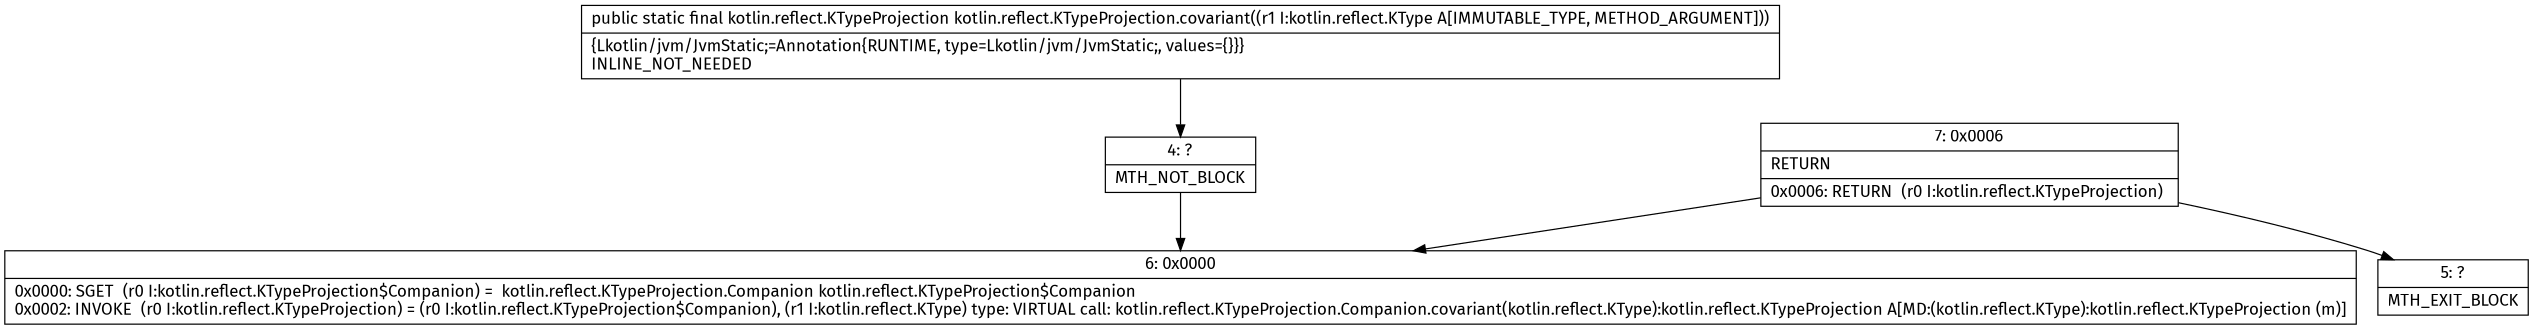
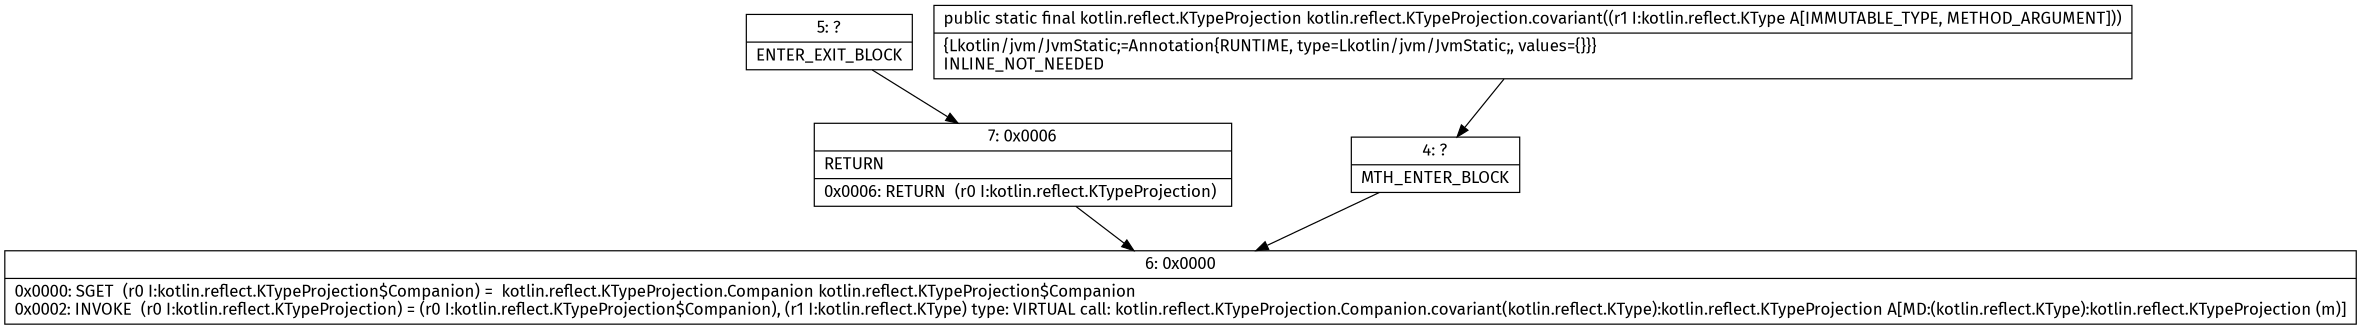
(1181, 178) -> (1436, 178)
(2281, 226) -> (910, 93)
(2453, 301) -> (829, 55)
